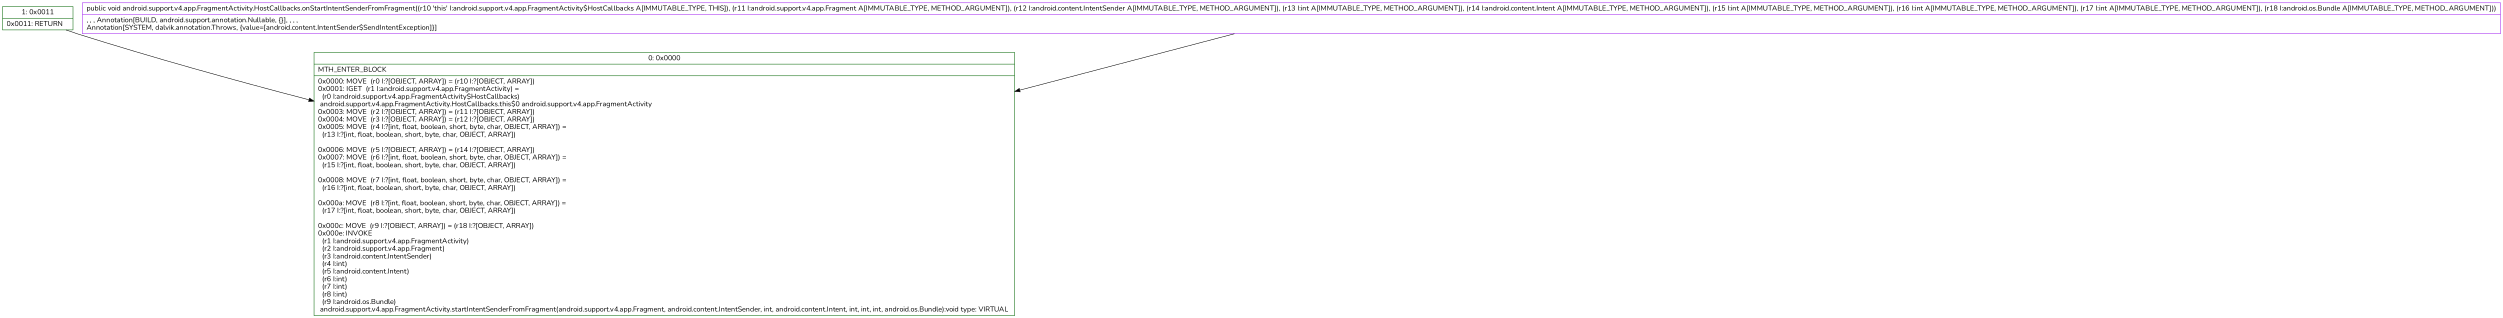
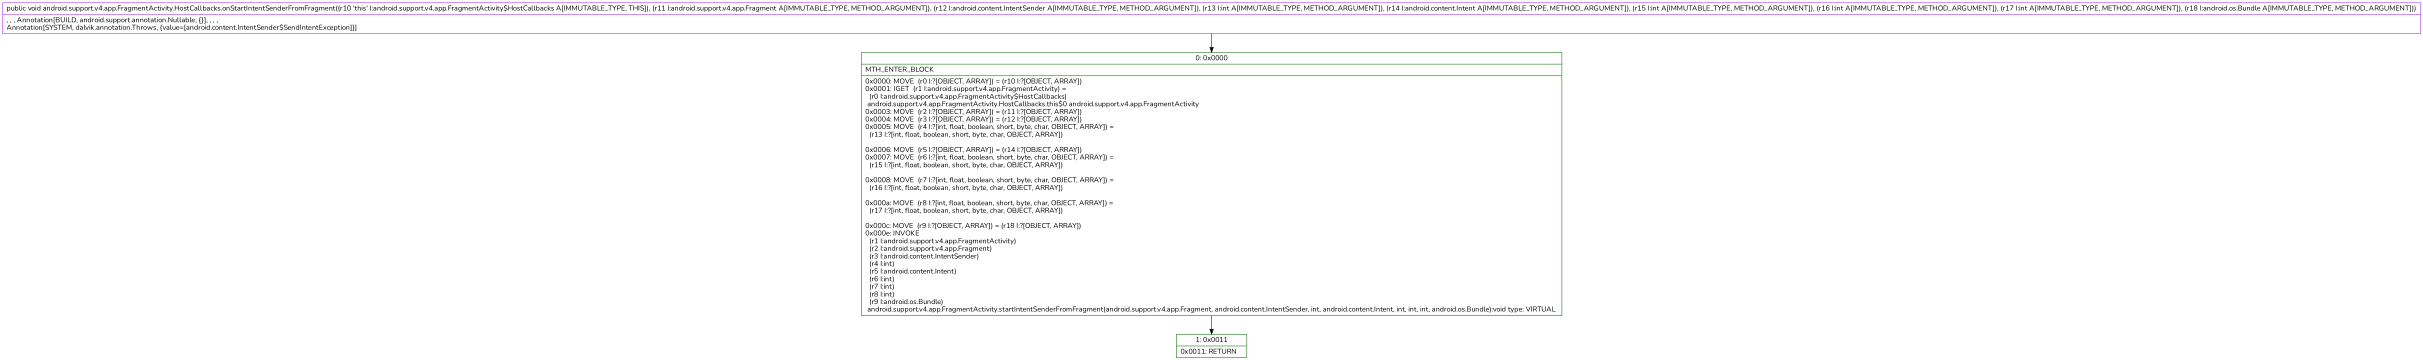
(187, 67) -> (1212, 322)
